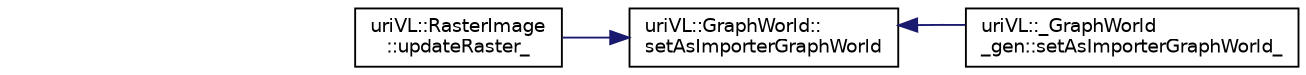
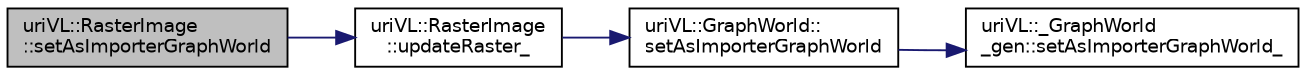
(941, 25) -> (922, 50)
none -> (148, 38)
